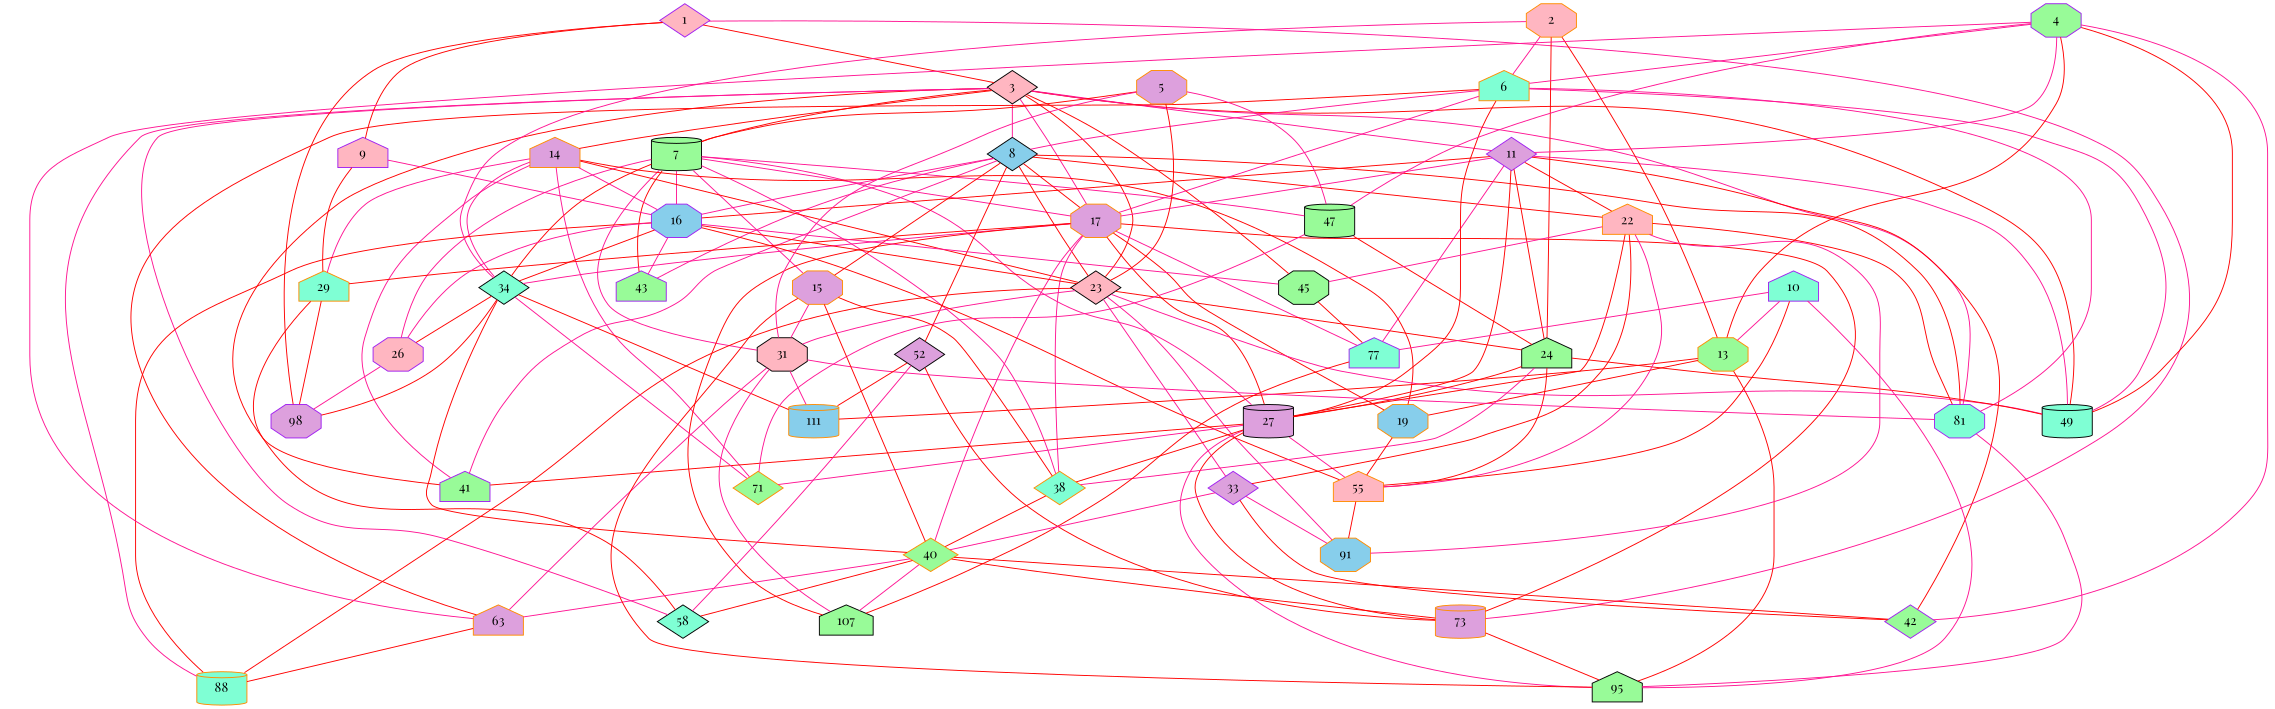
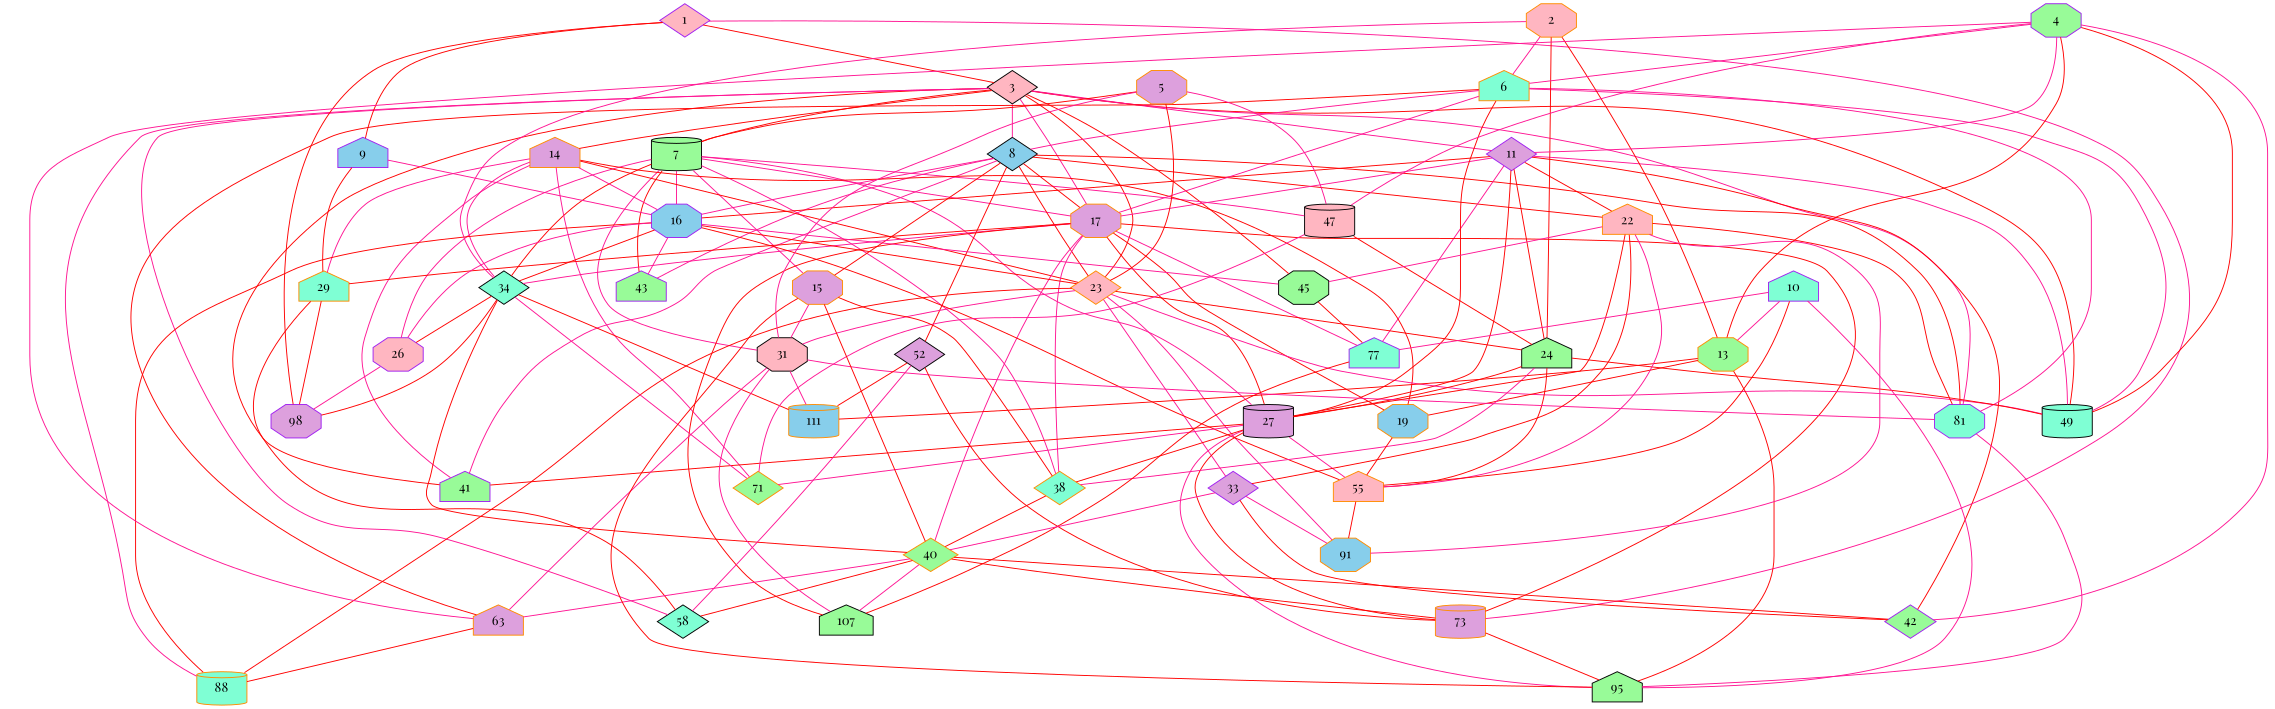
(363, 154) -> (363, 154)
(1330, 221) -> (1330, 221)
(1096, 288) -> (1096, 288)
